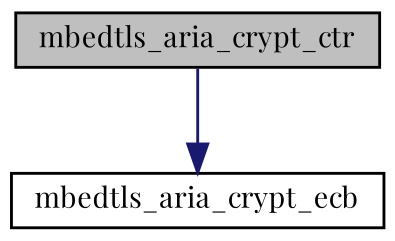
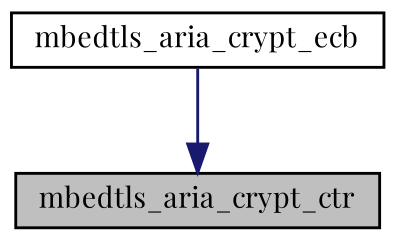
(198, 106) -> (198, 106)
